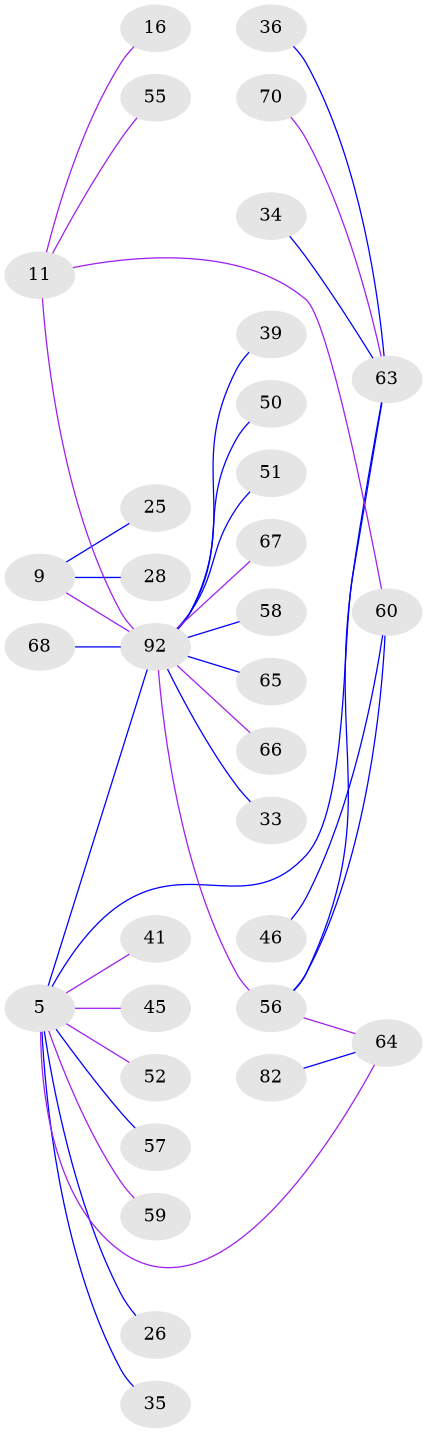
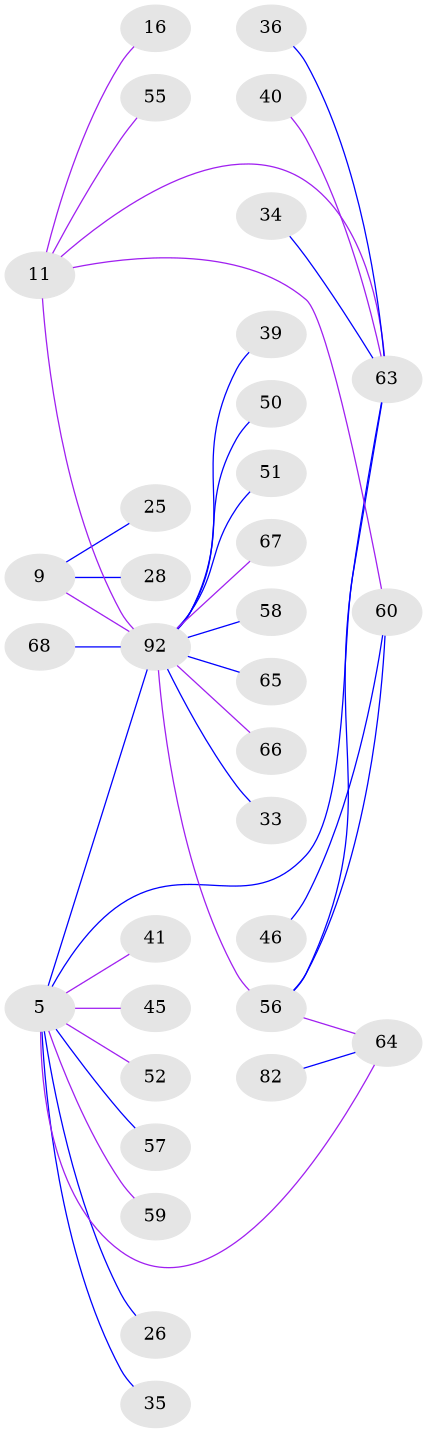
(271, 98) -> (271, 98)
none -> (271, 167)
